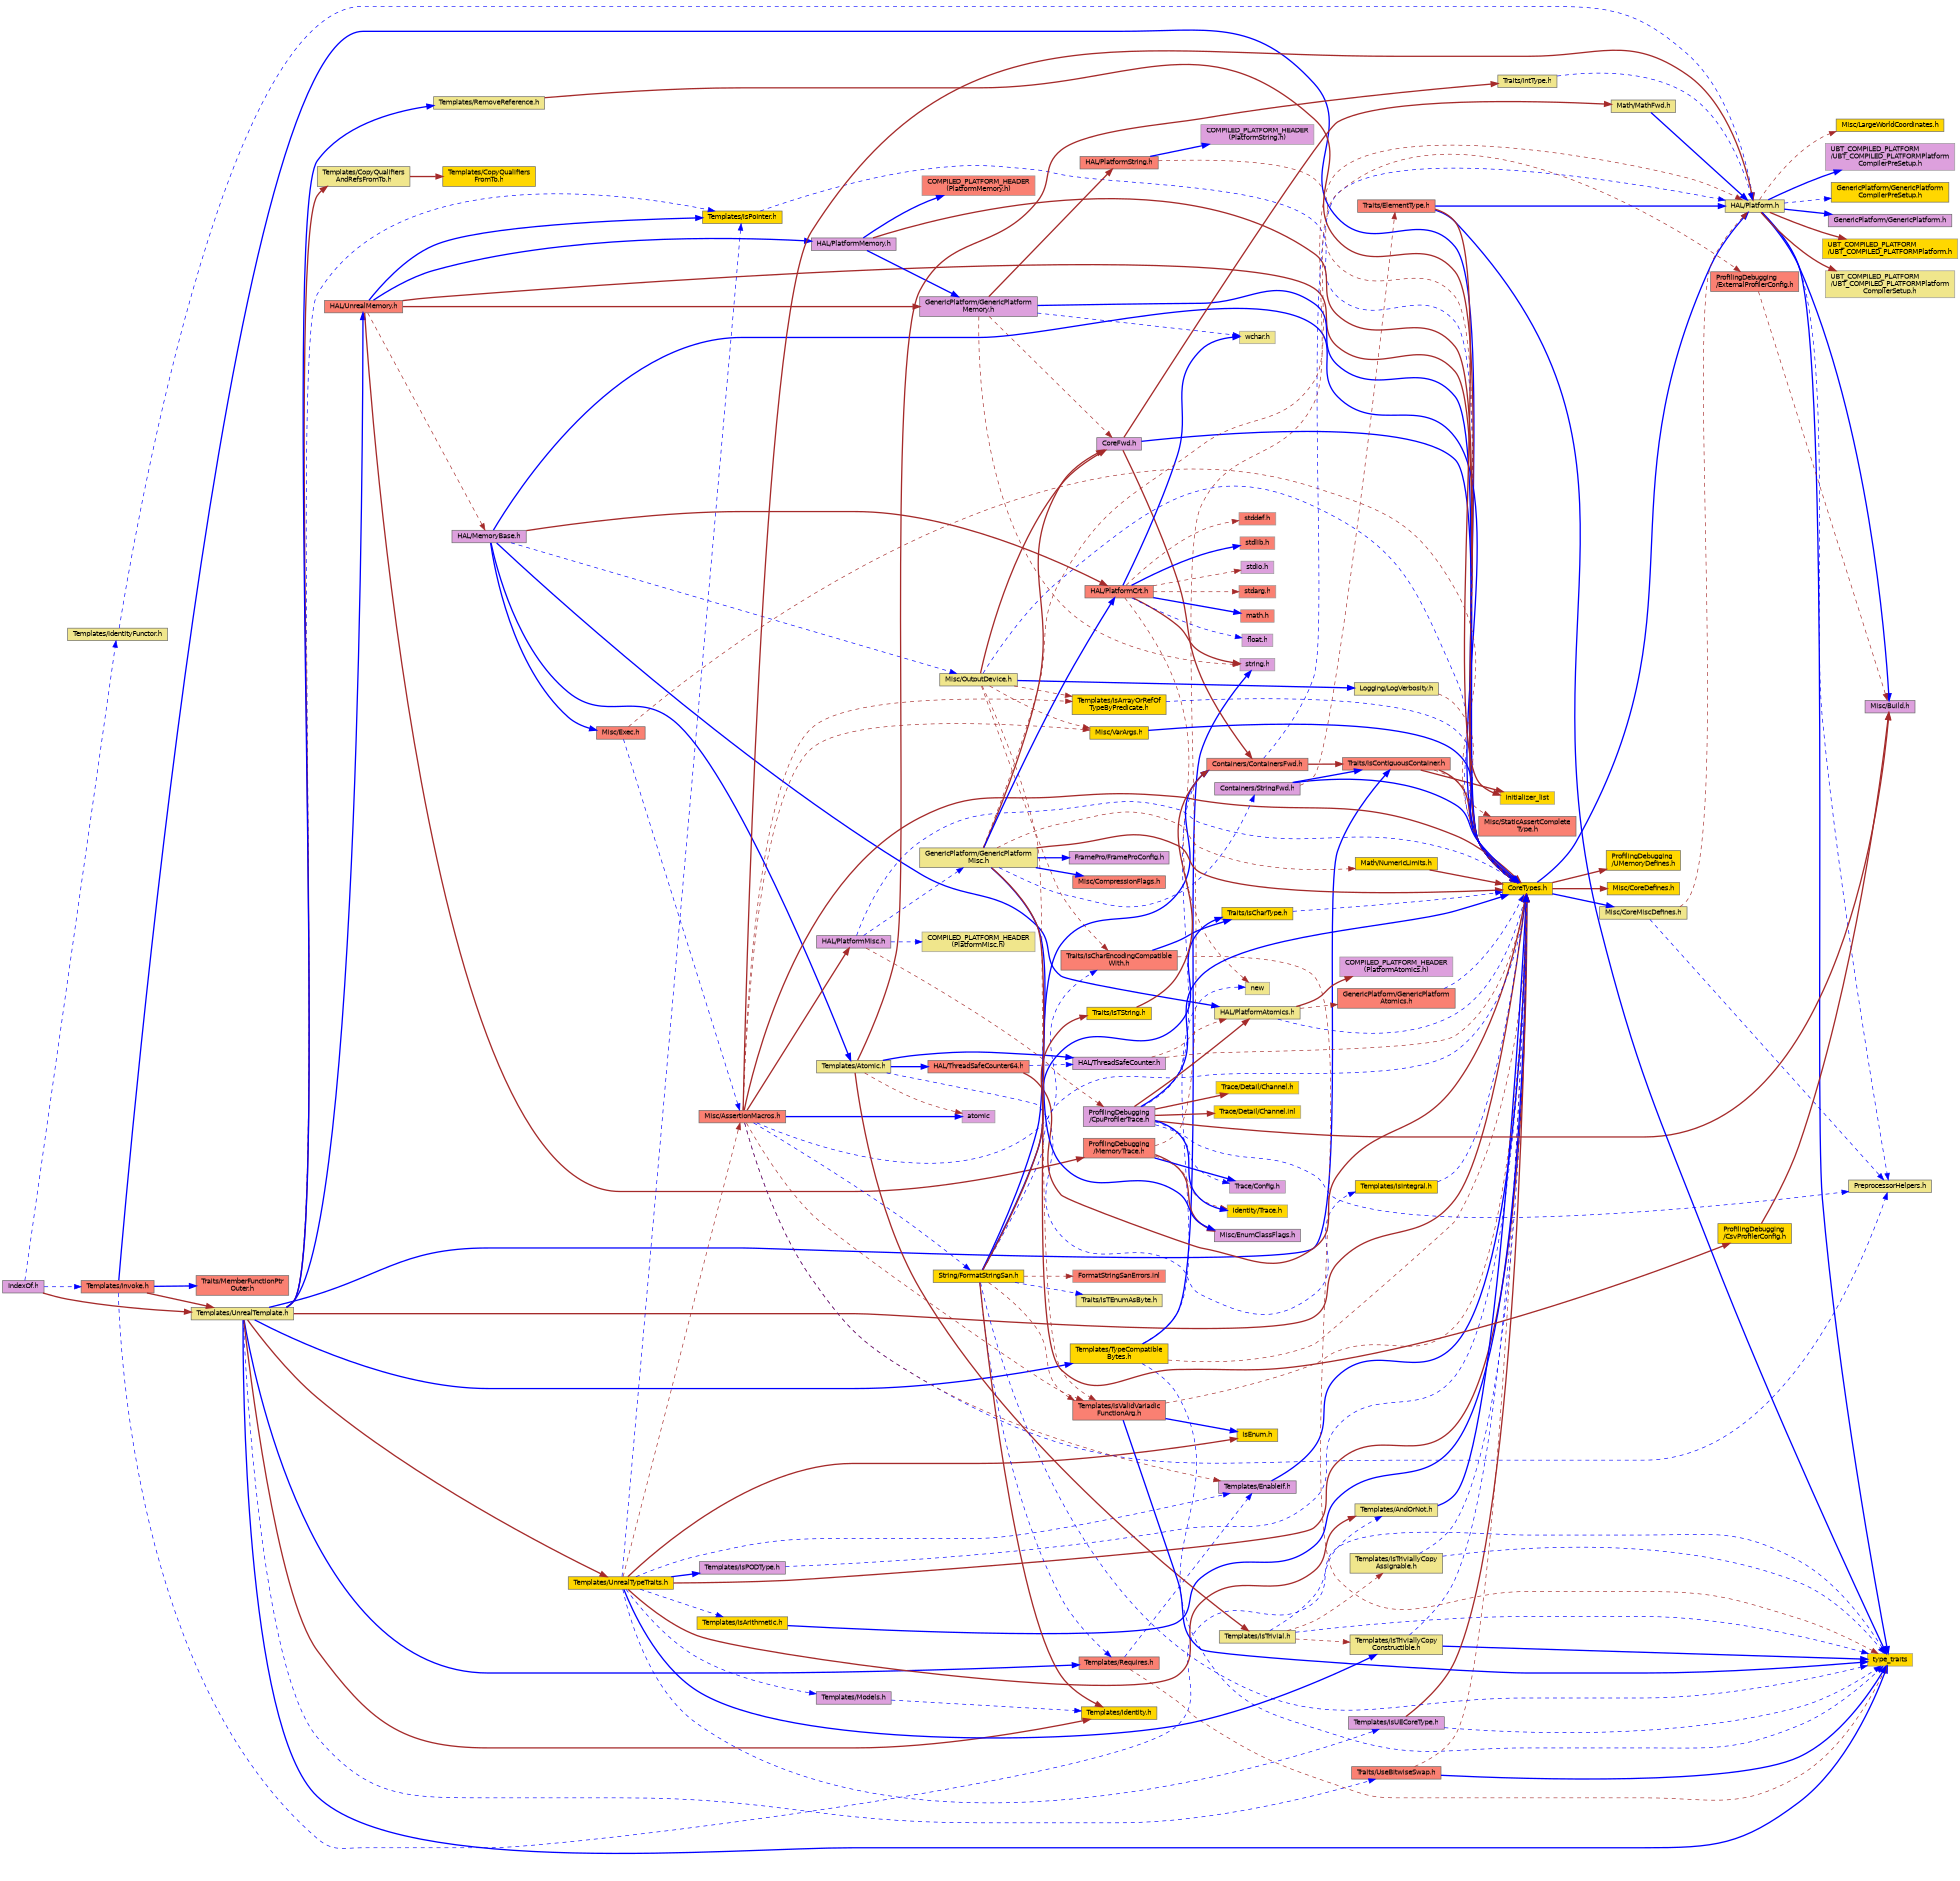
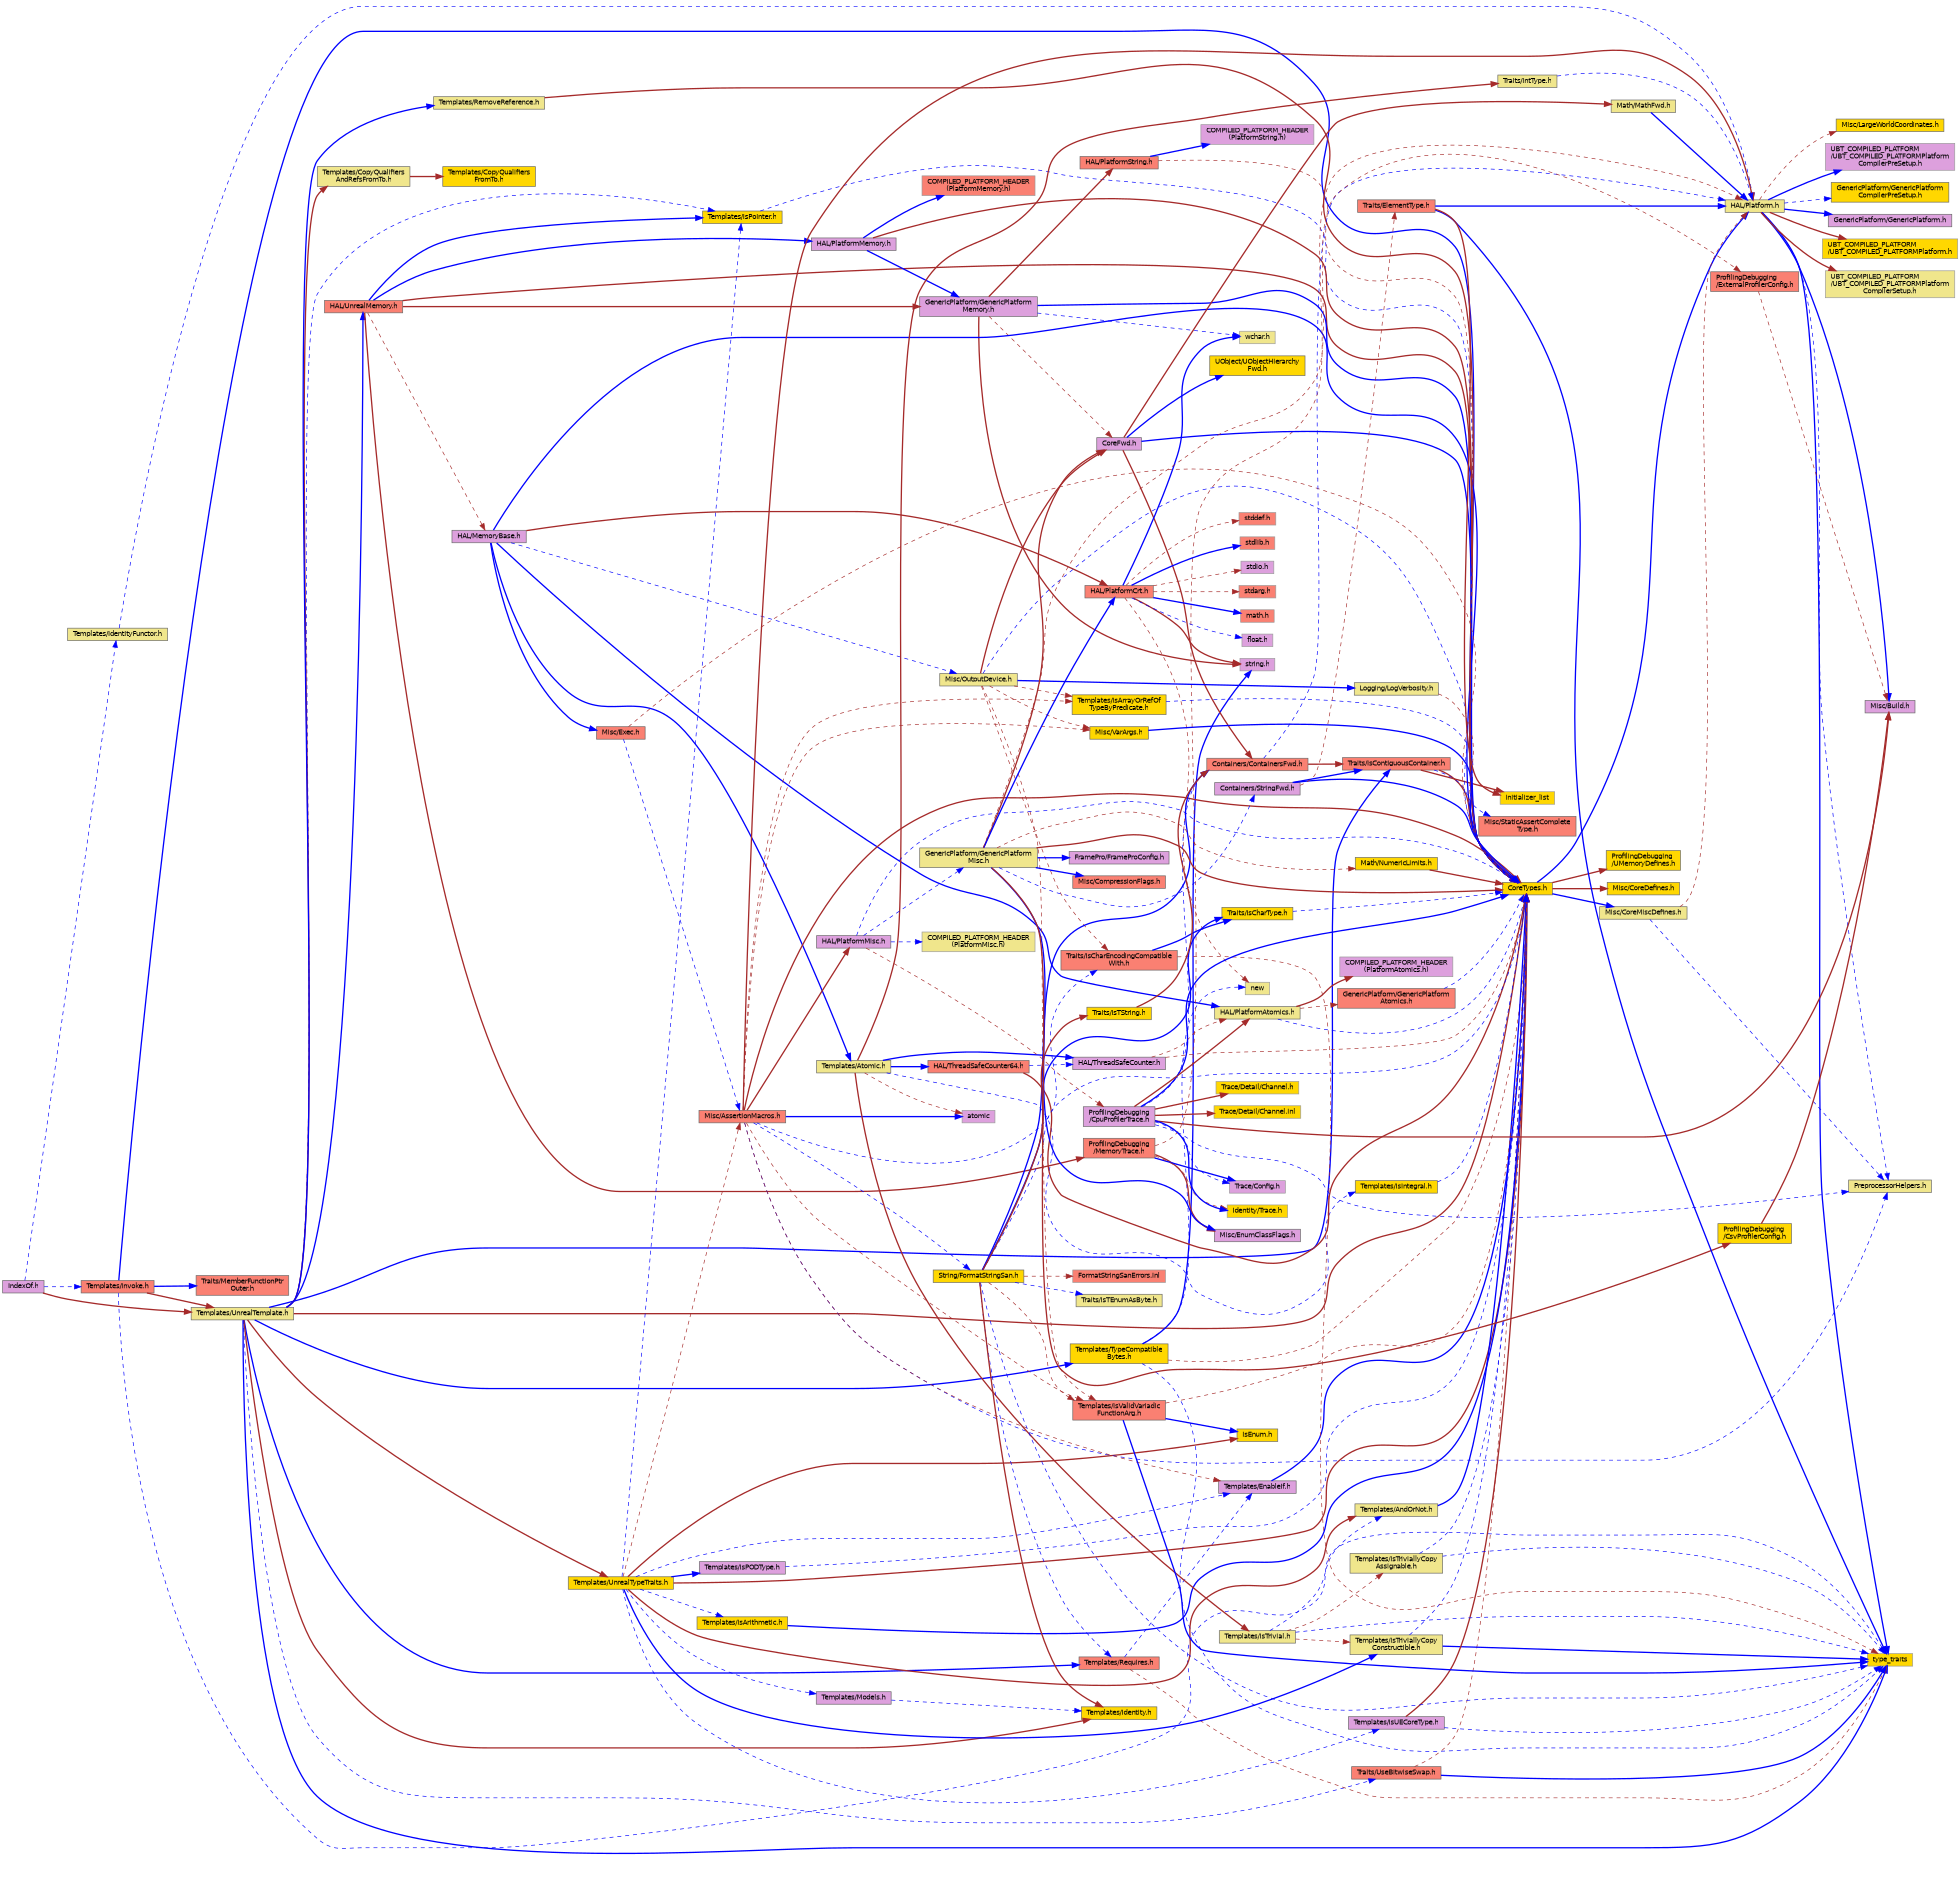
none -> (1257, 366)
(1027, 555) -> (1027, 555)
(1463, 787) -> (1463, 787)
